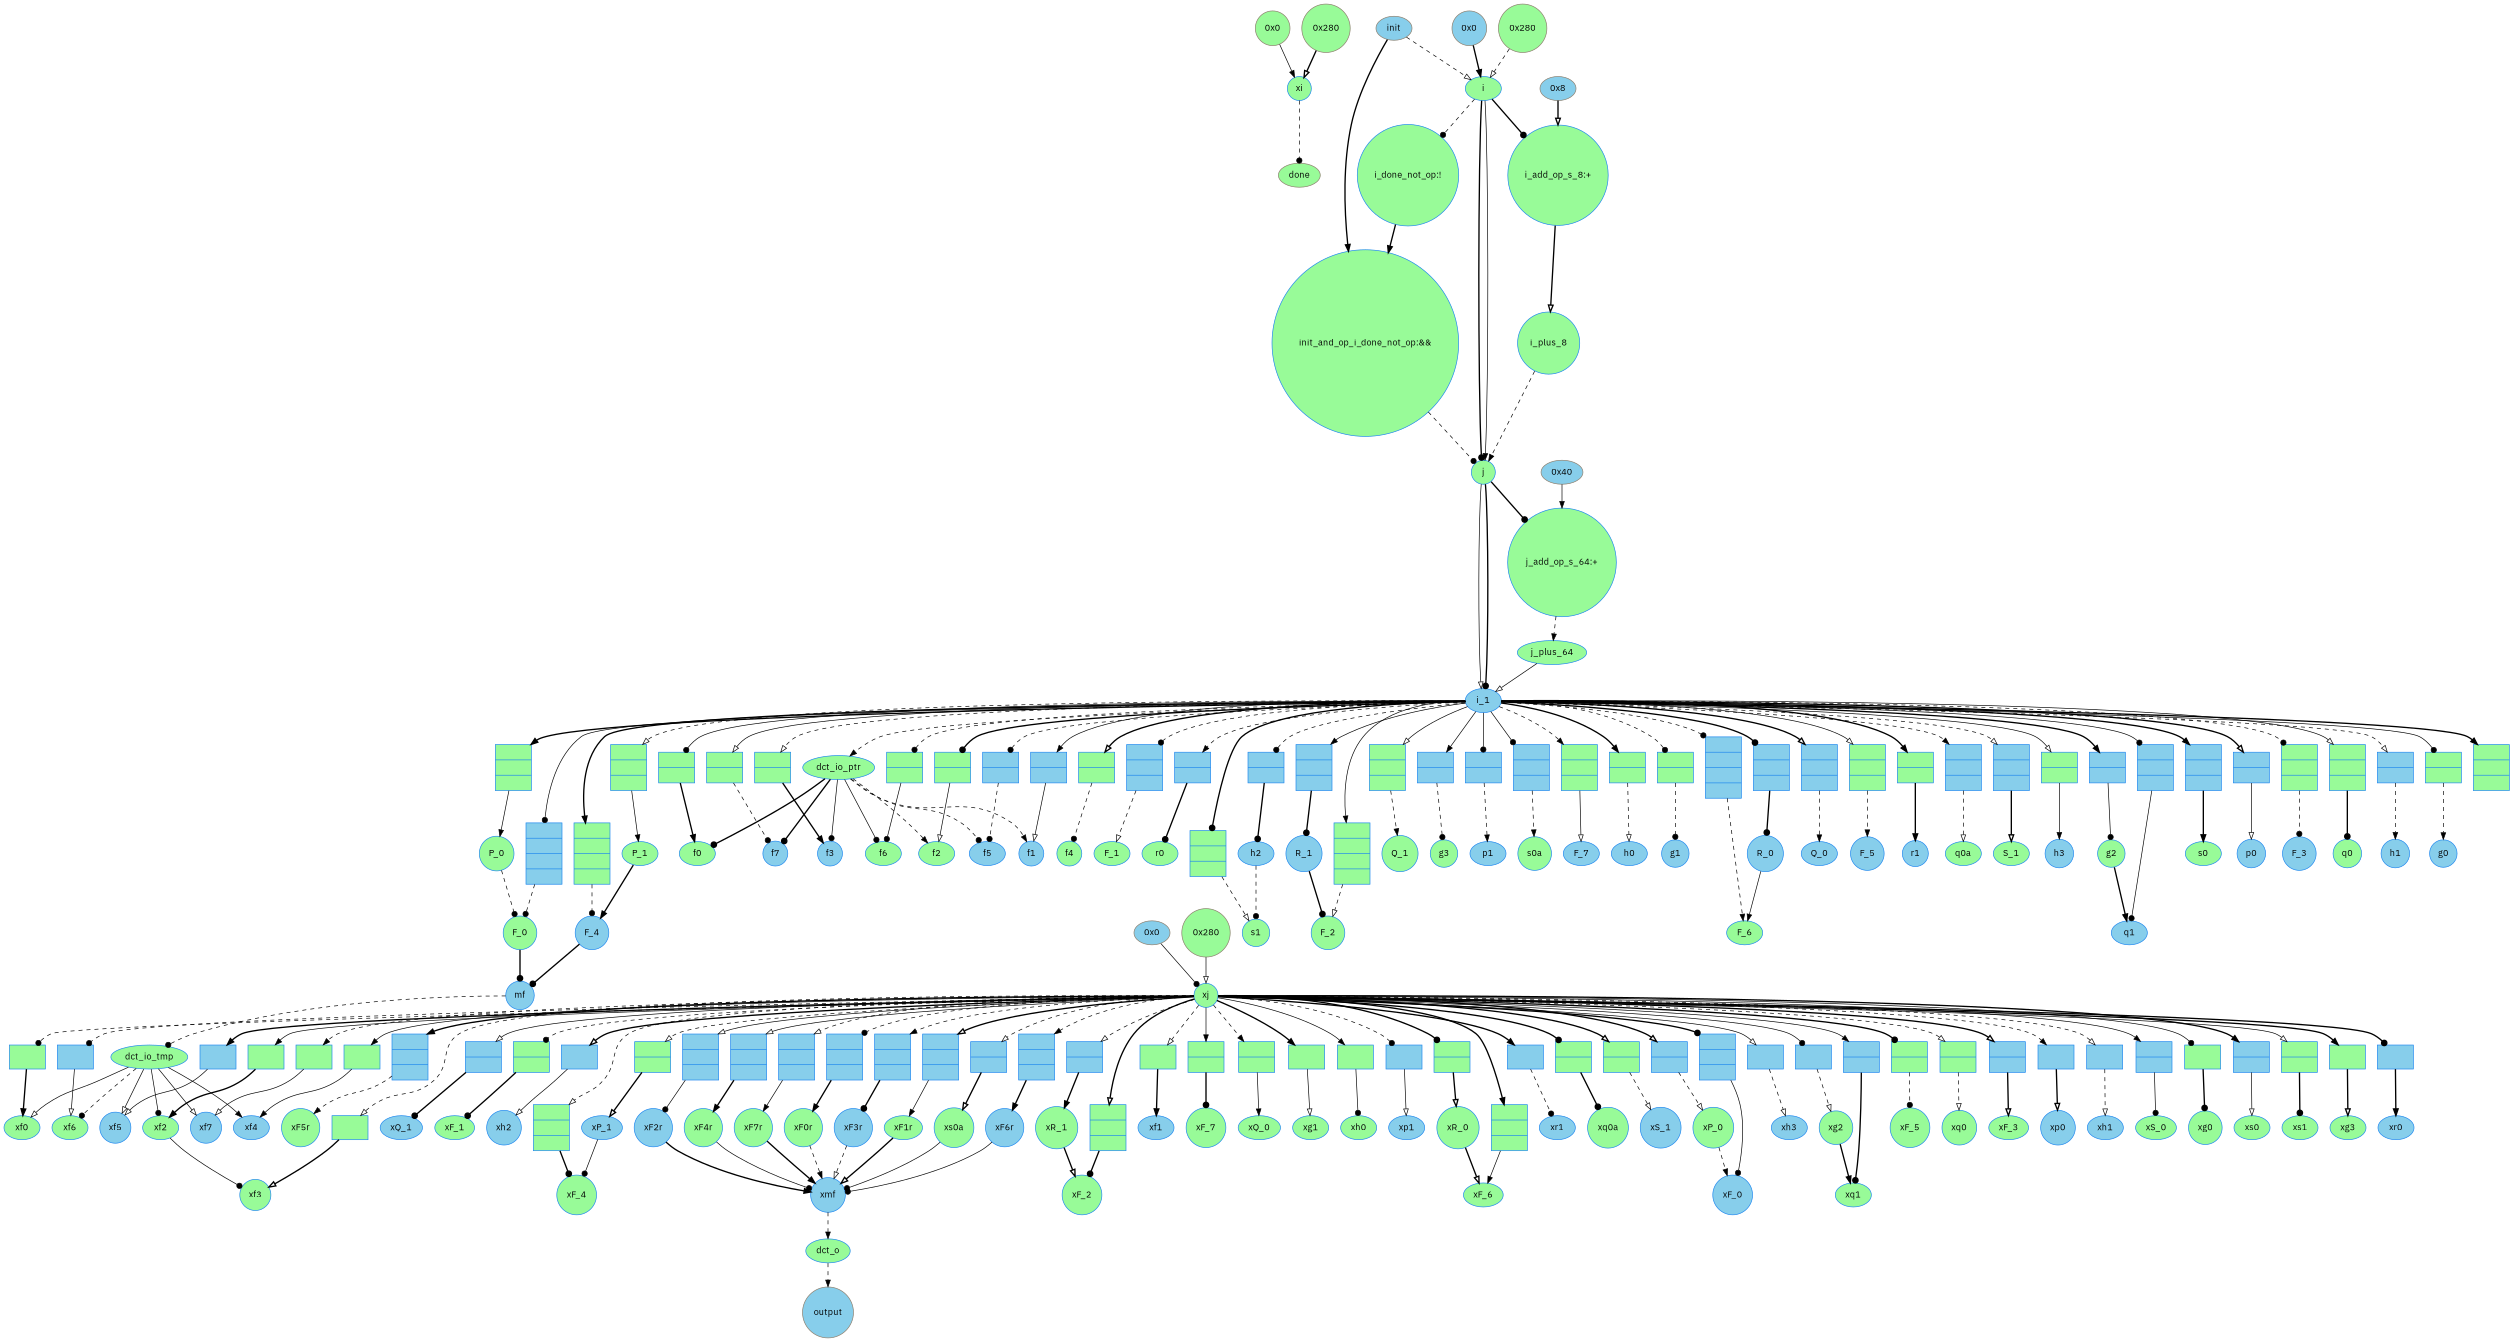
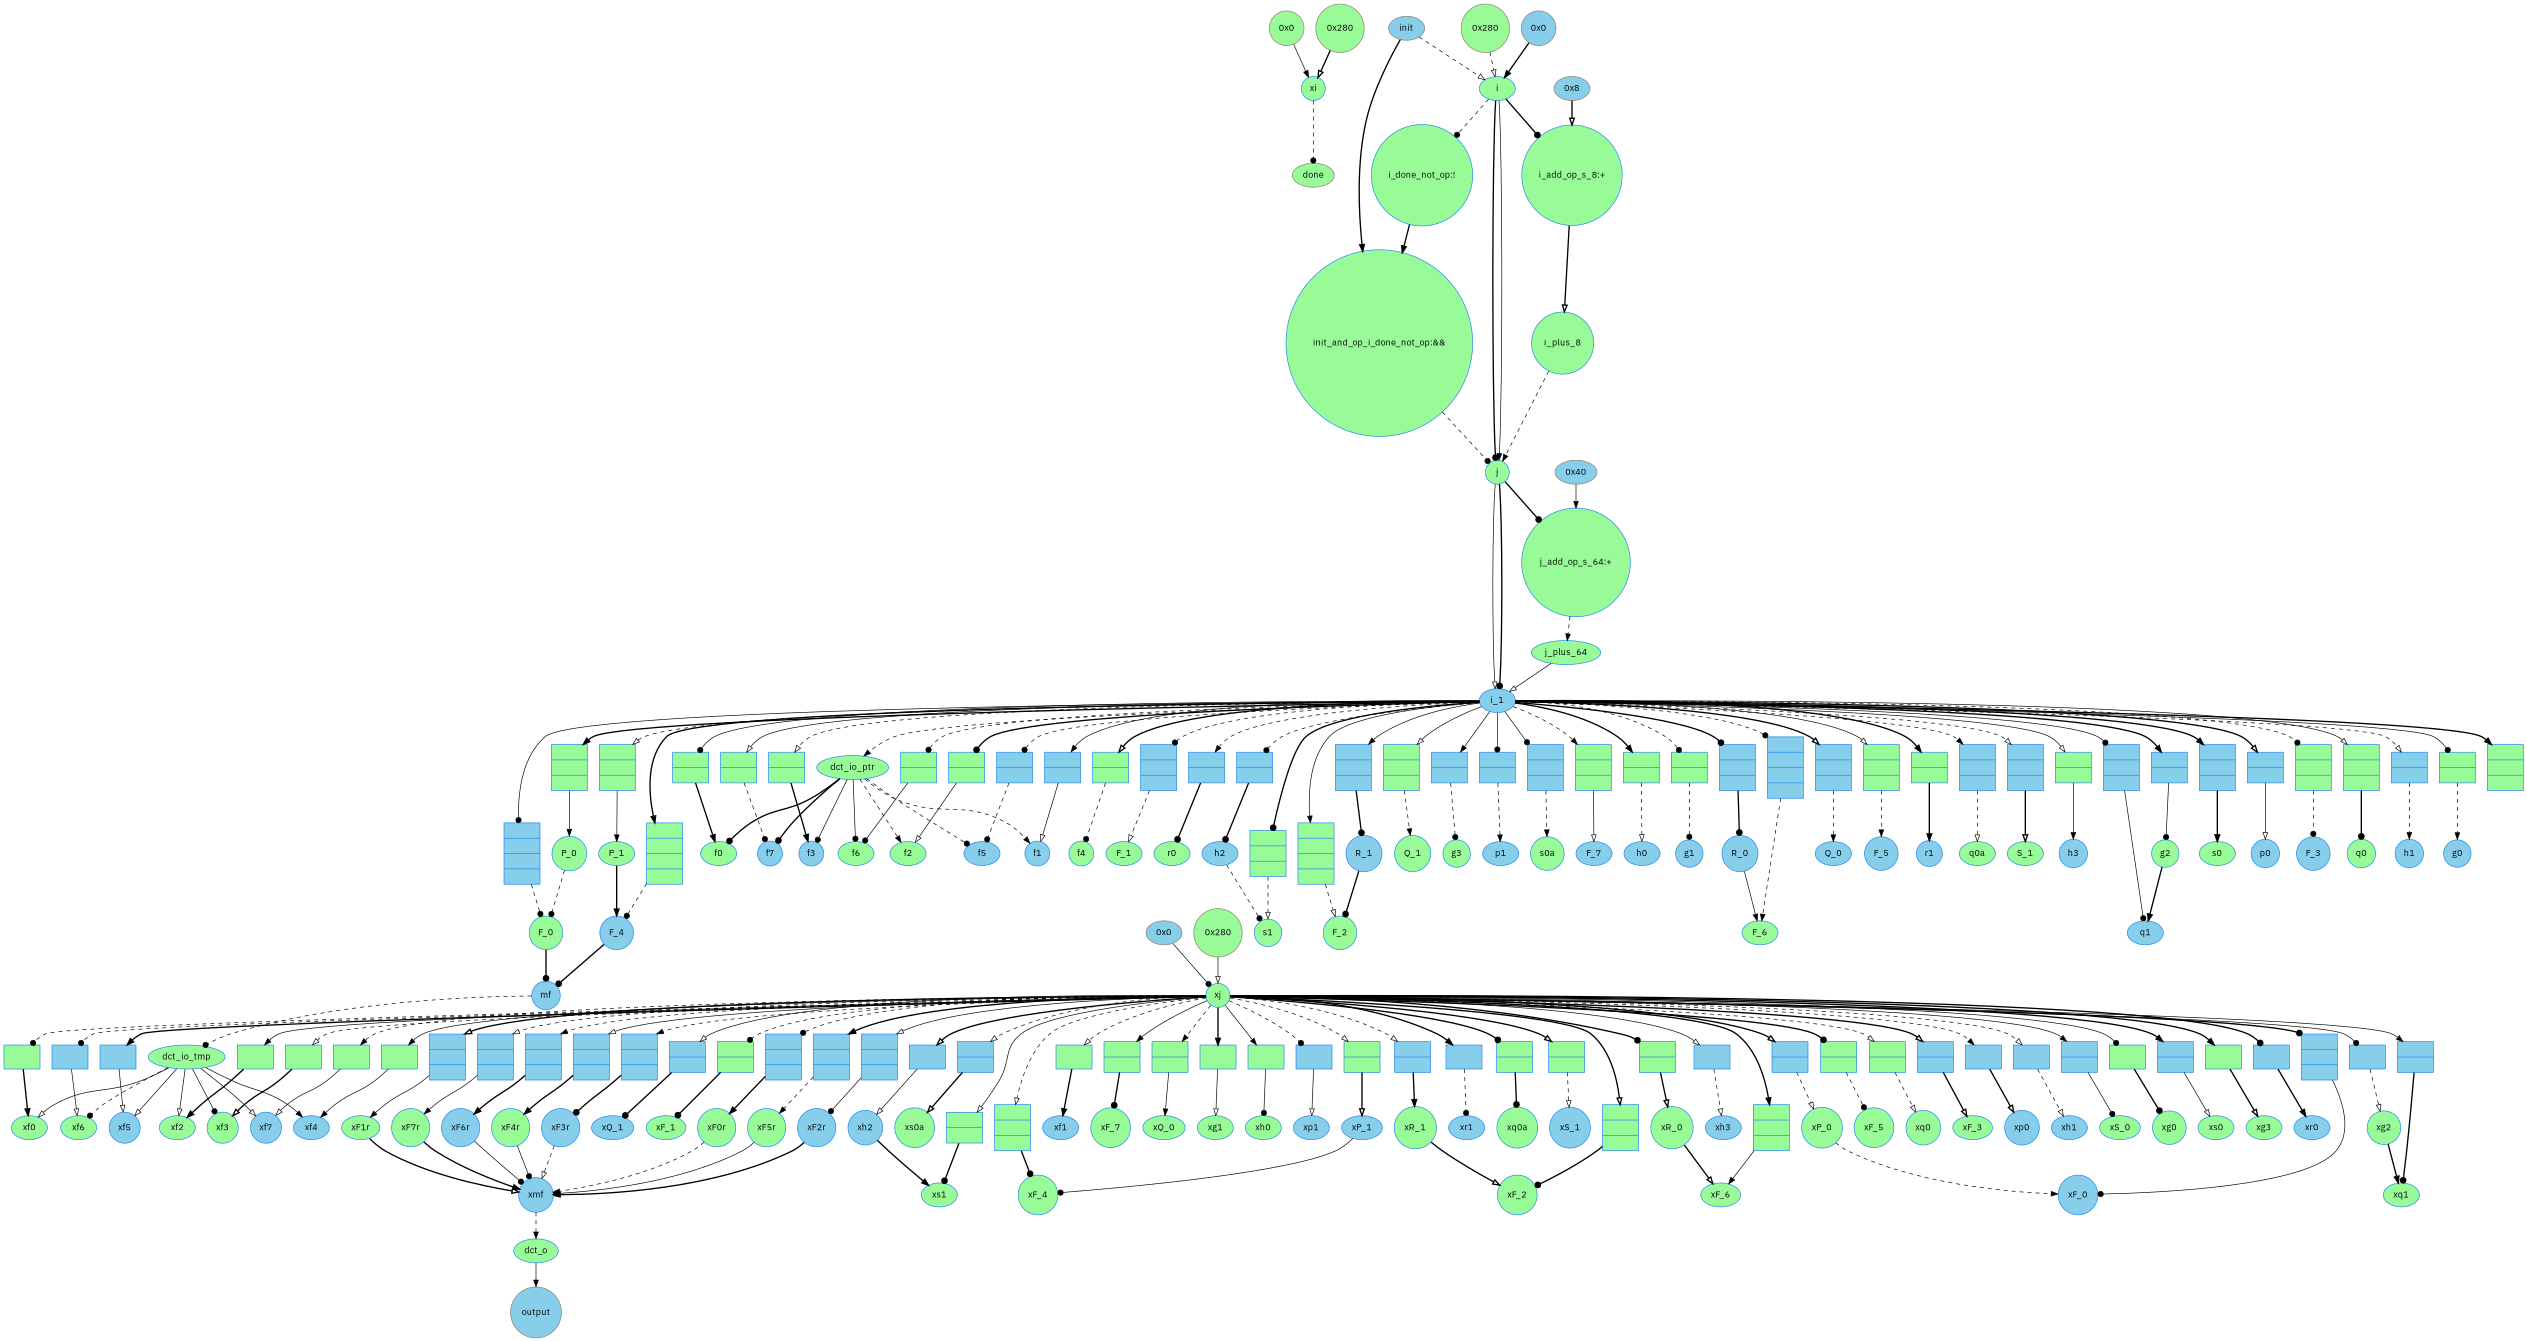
(155, 1090) -> (182, 1089)
none -> (900, 1161)
(202, 1163) -> (203, 1089)
(897, 1168) -> (660, 1179)
(828, 1272) -> (536, 1272)
